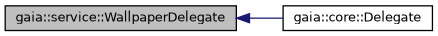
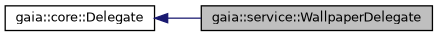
(266, 18) -> (184, 18)
